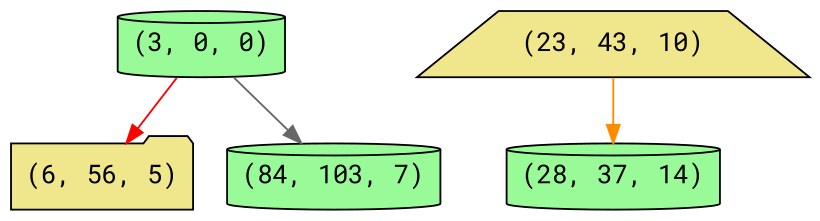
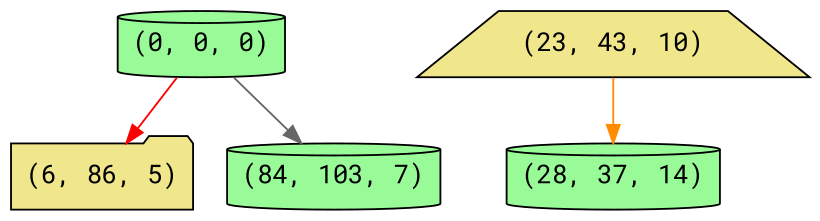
(201, 44) -> (201, 44)
(102, 177) -> (102, 177)
